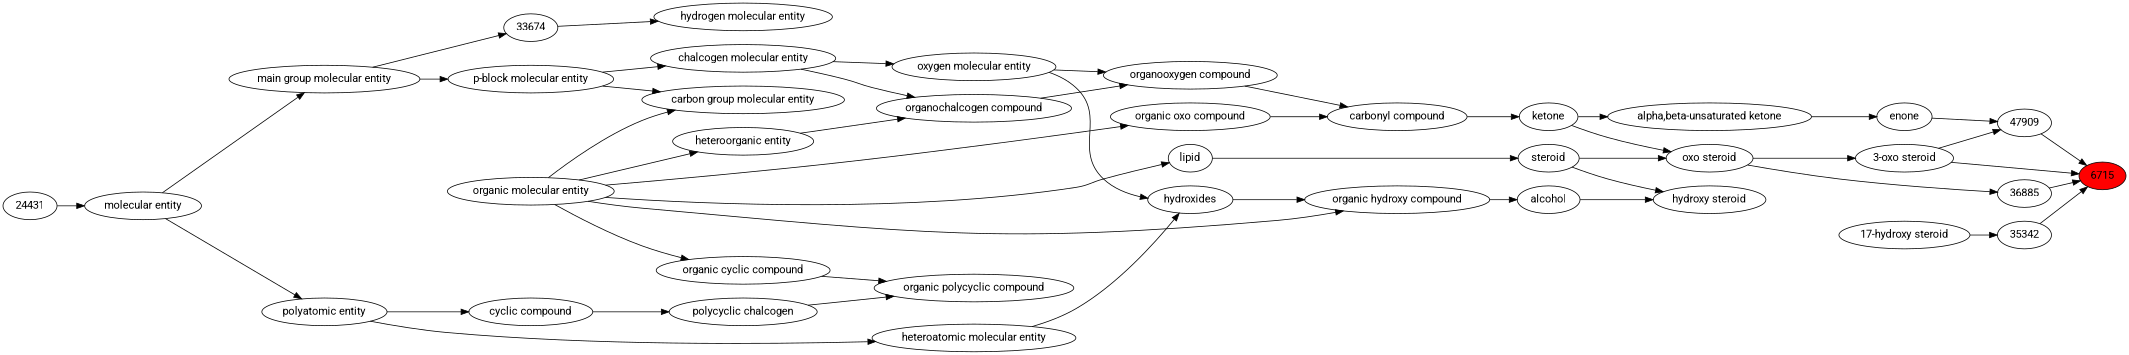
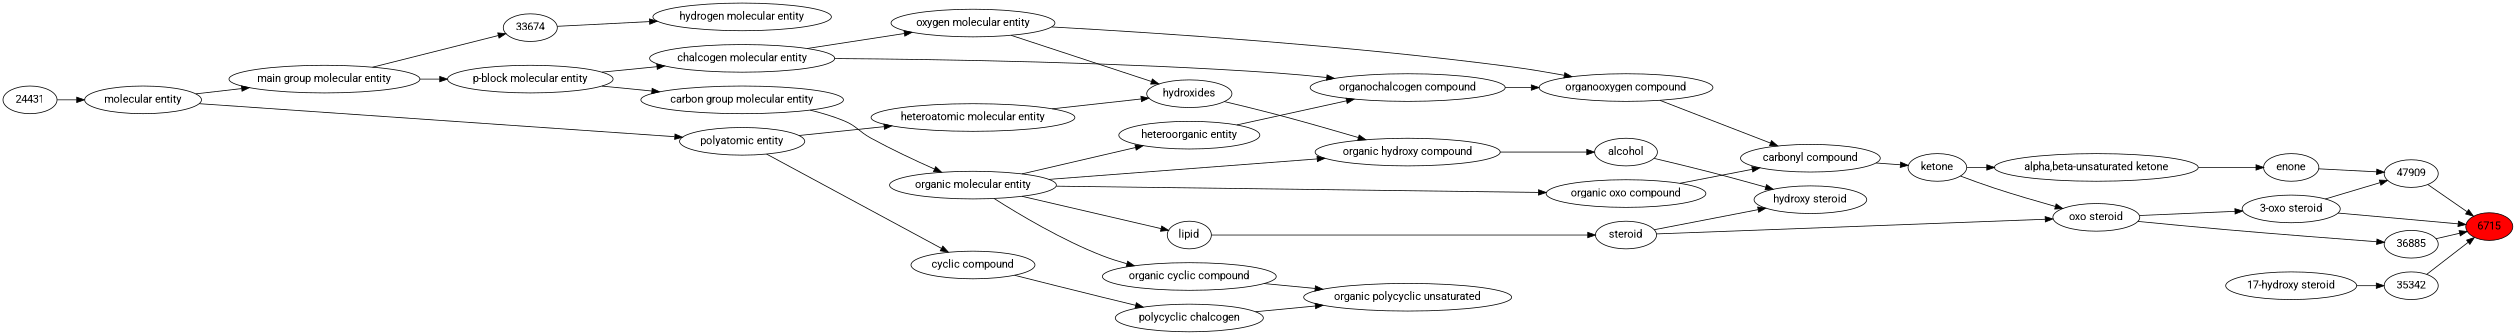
(605, 139) -> (872, 139)
(974, 288) -> (1408, 297)
